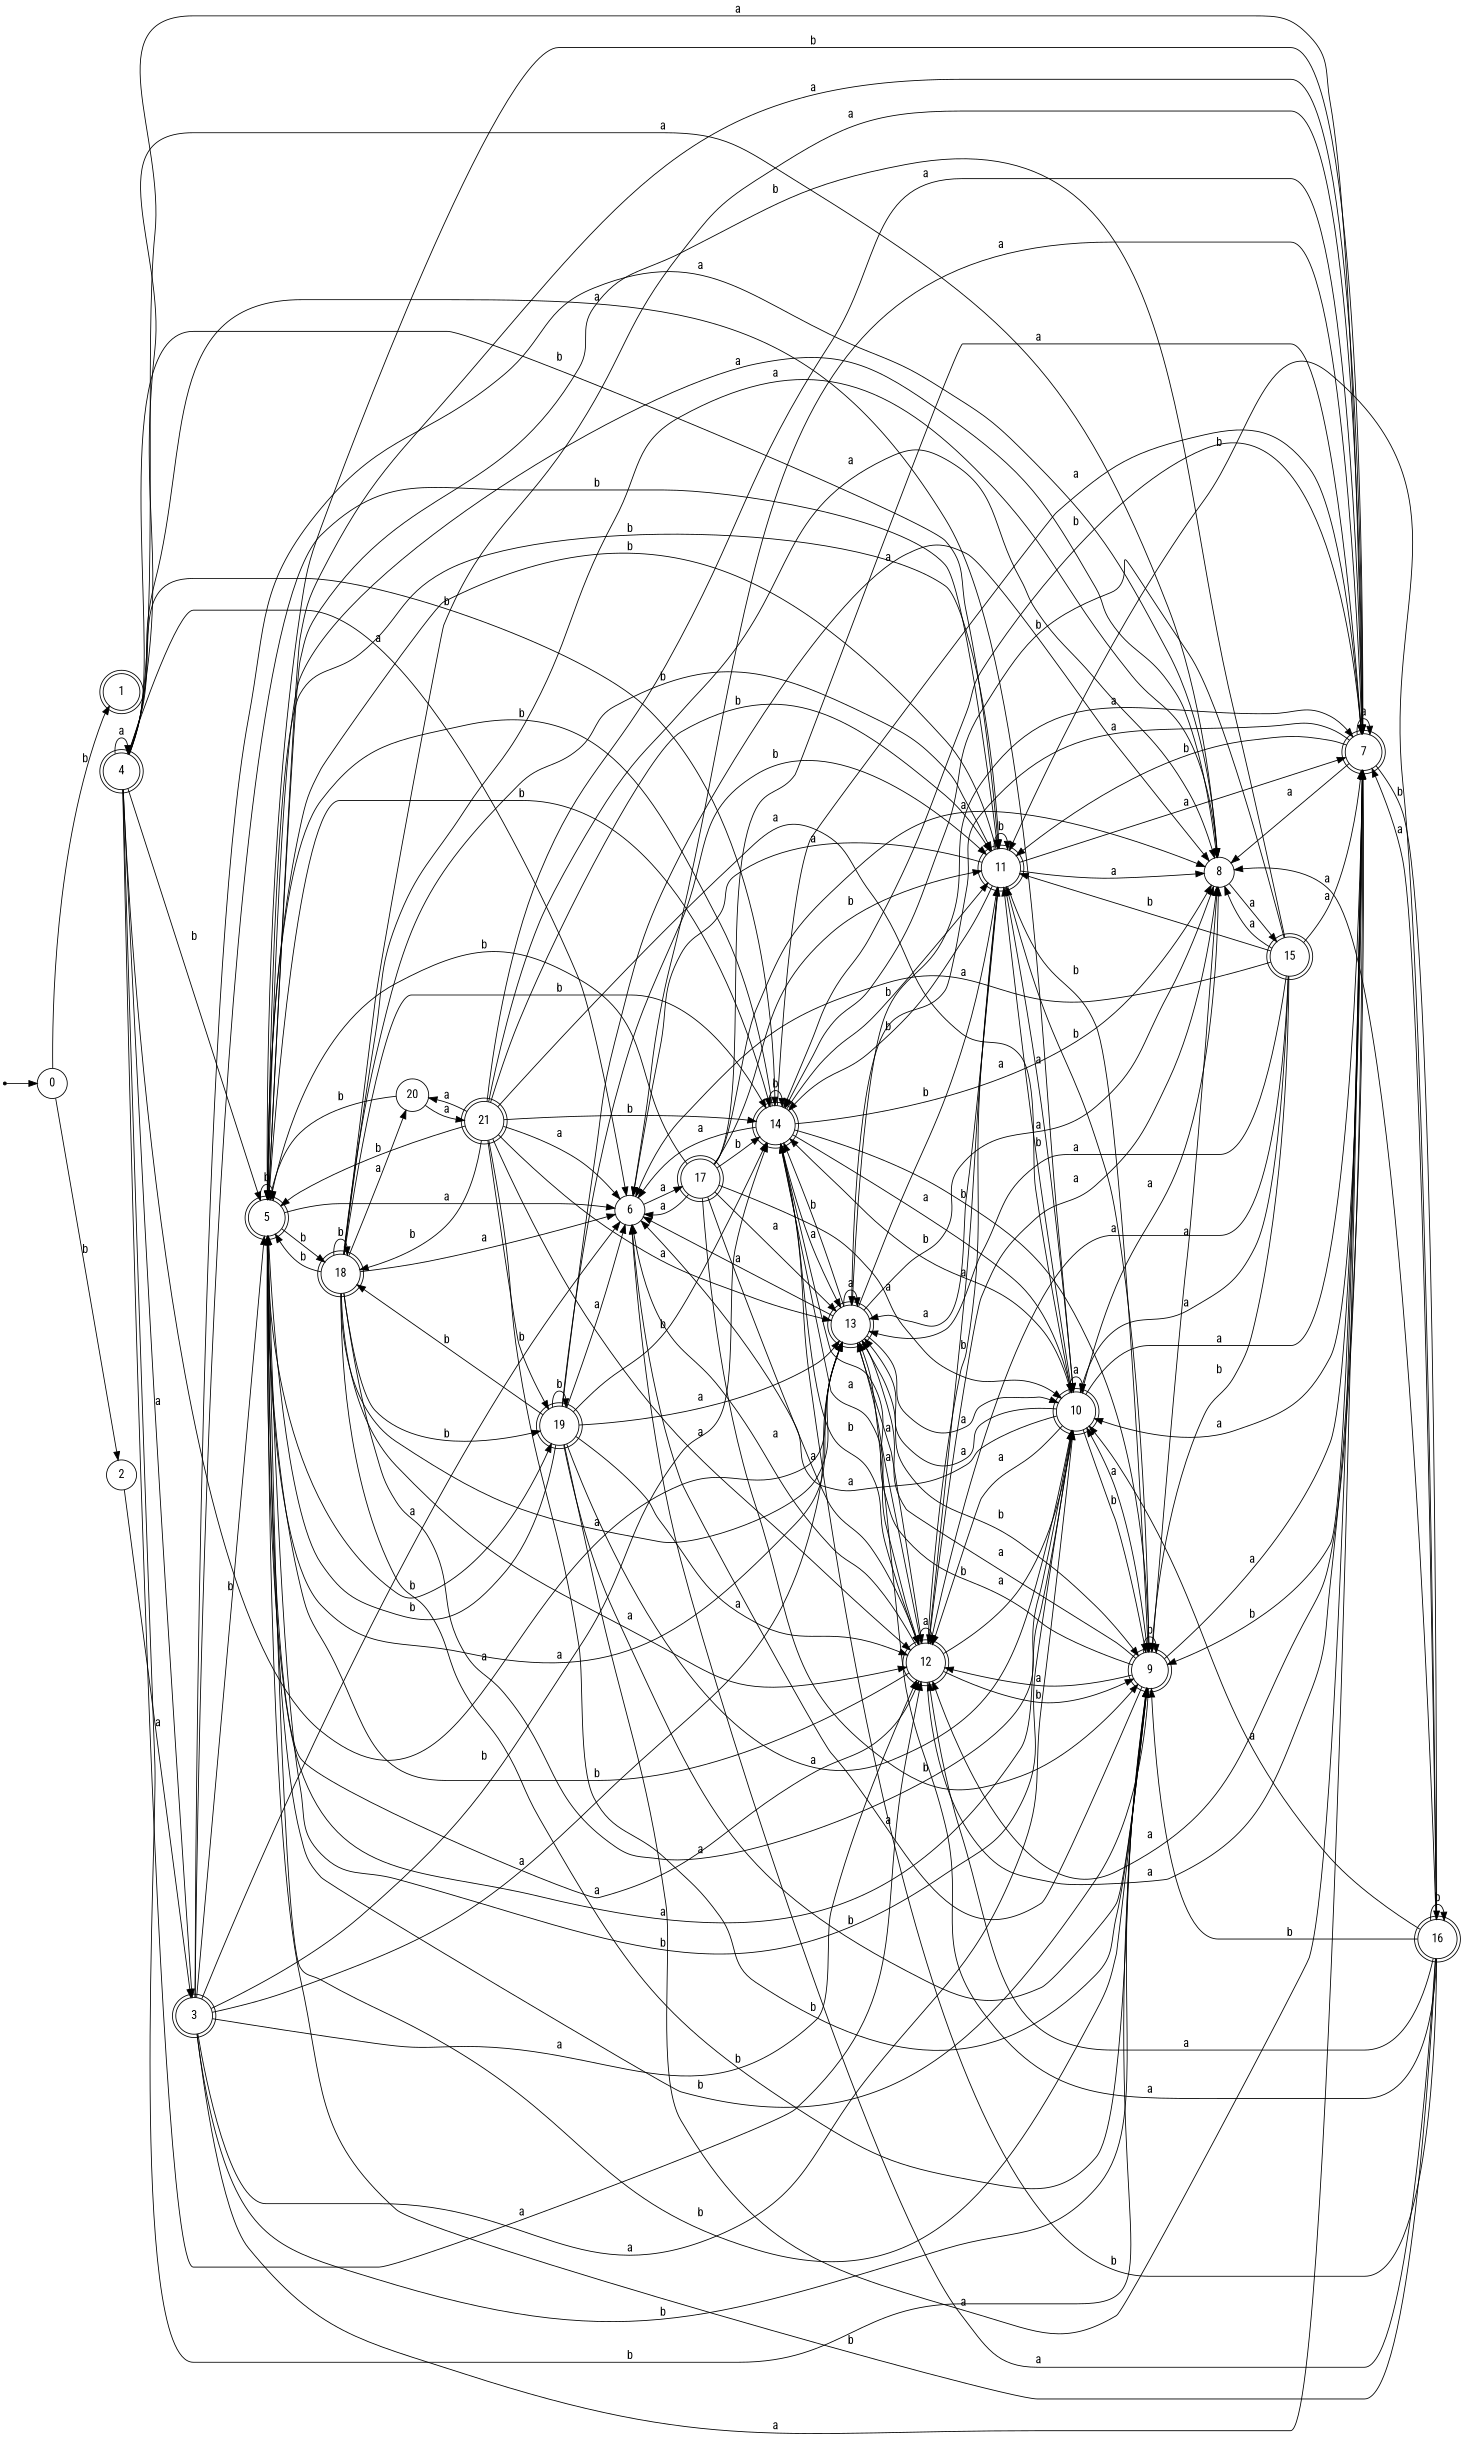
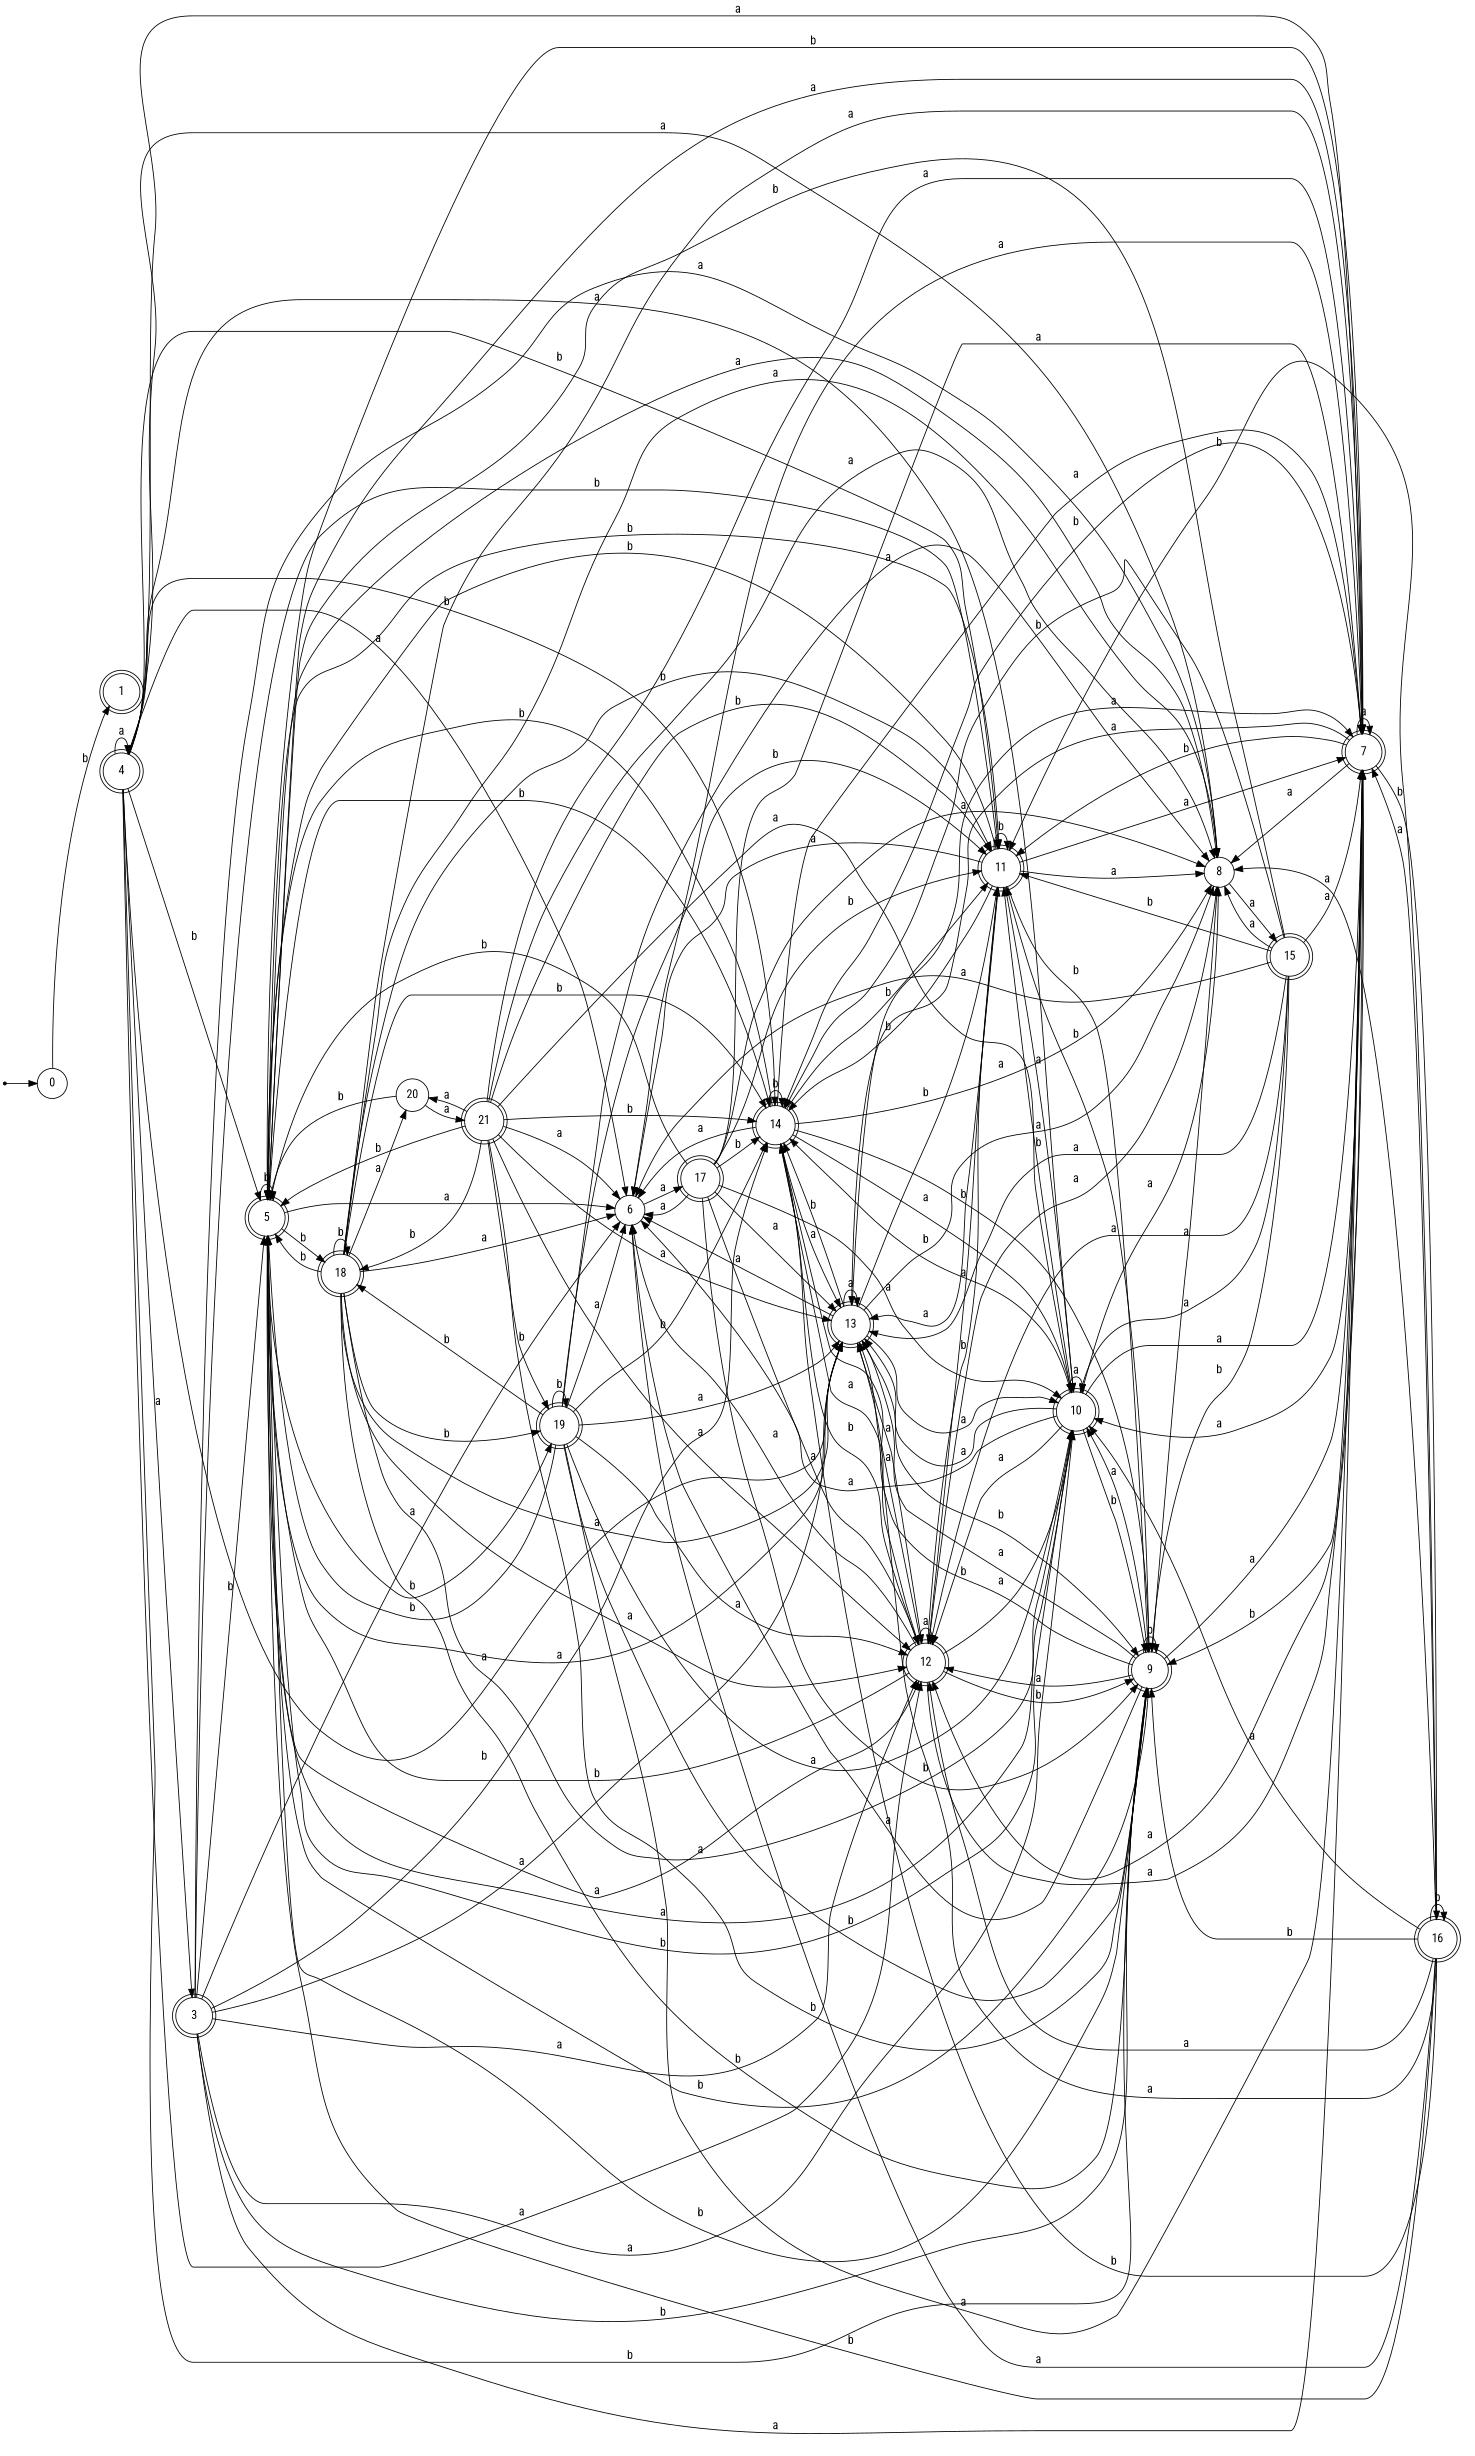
(122, 1475) -> none
